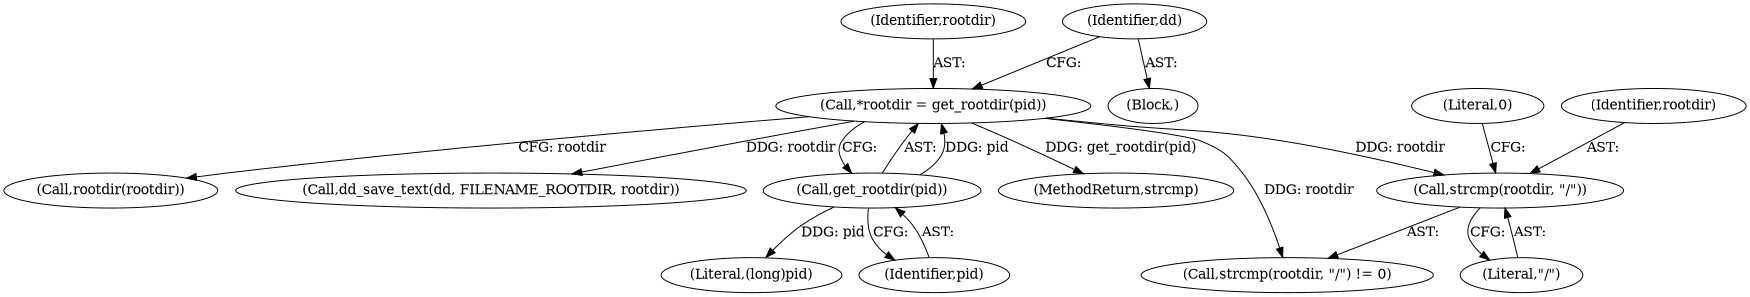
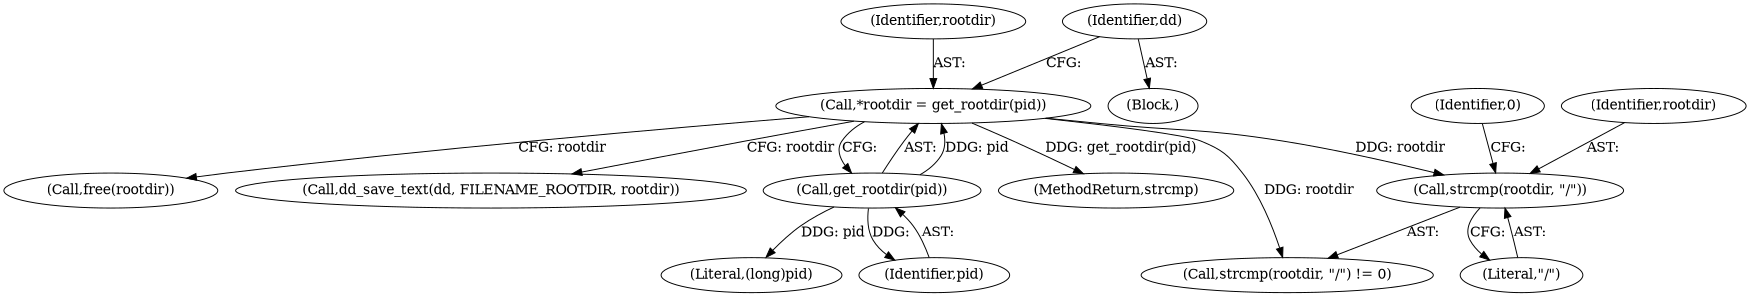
(1478, 106) -> (1478, 106)
(791, 148) -> (791, 148)
(111, 191) -> (111, 191)
(893, 233) -> (893, 233)
